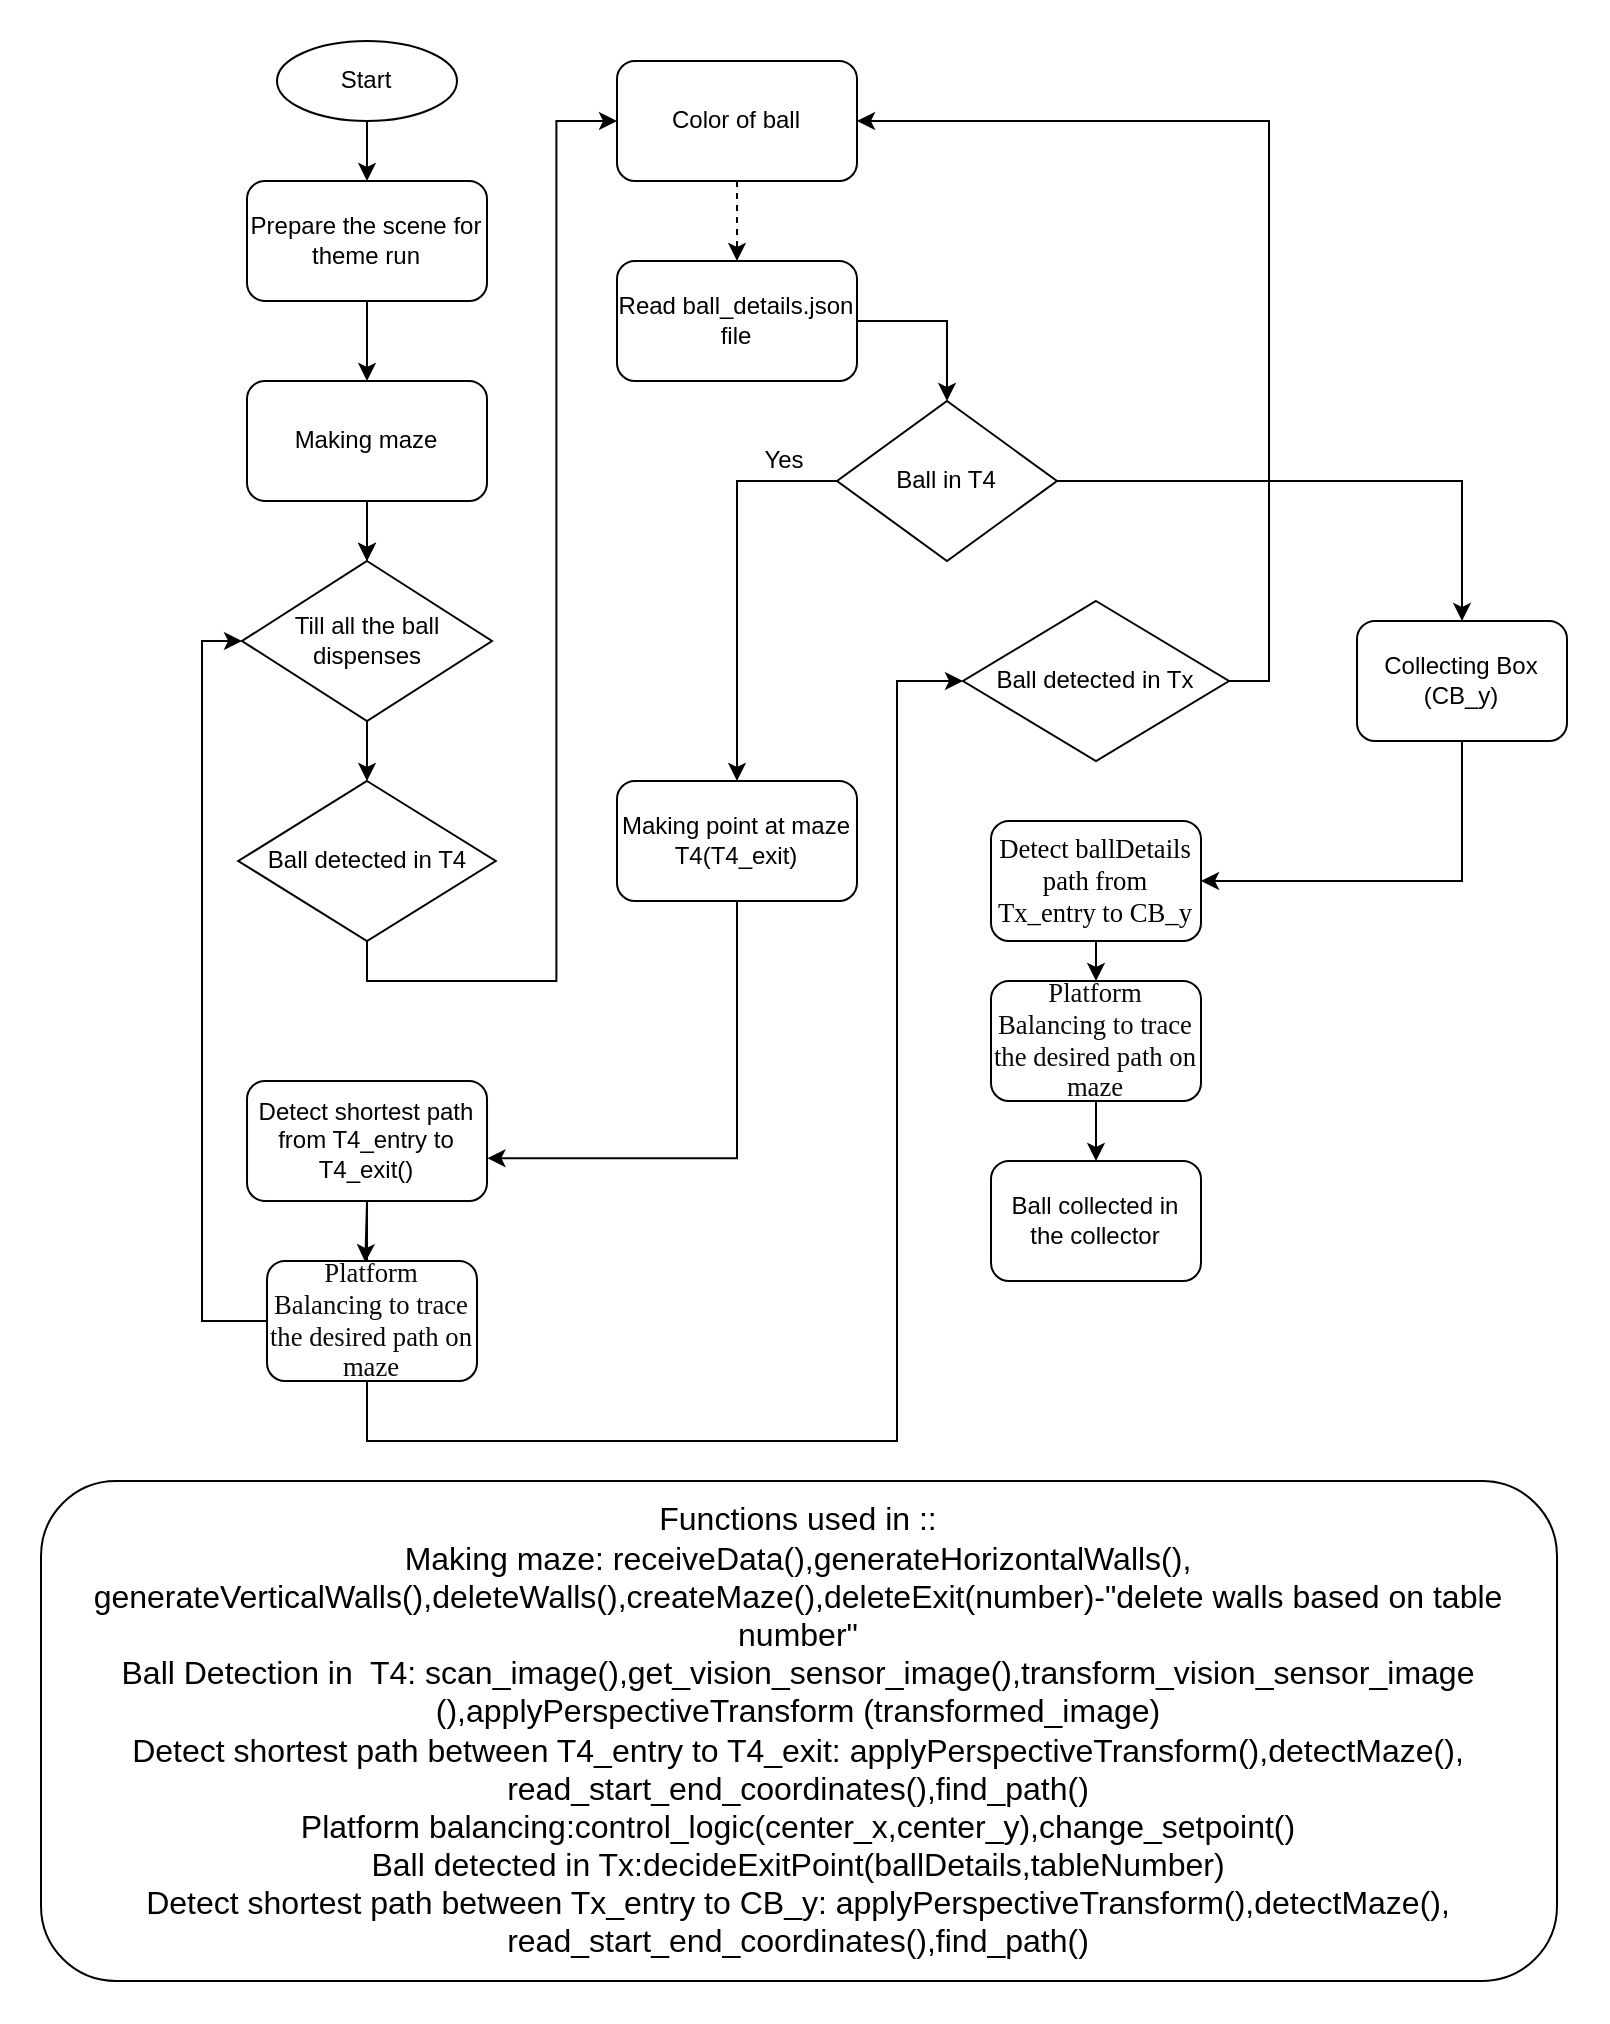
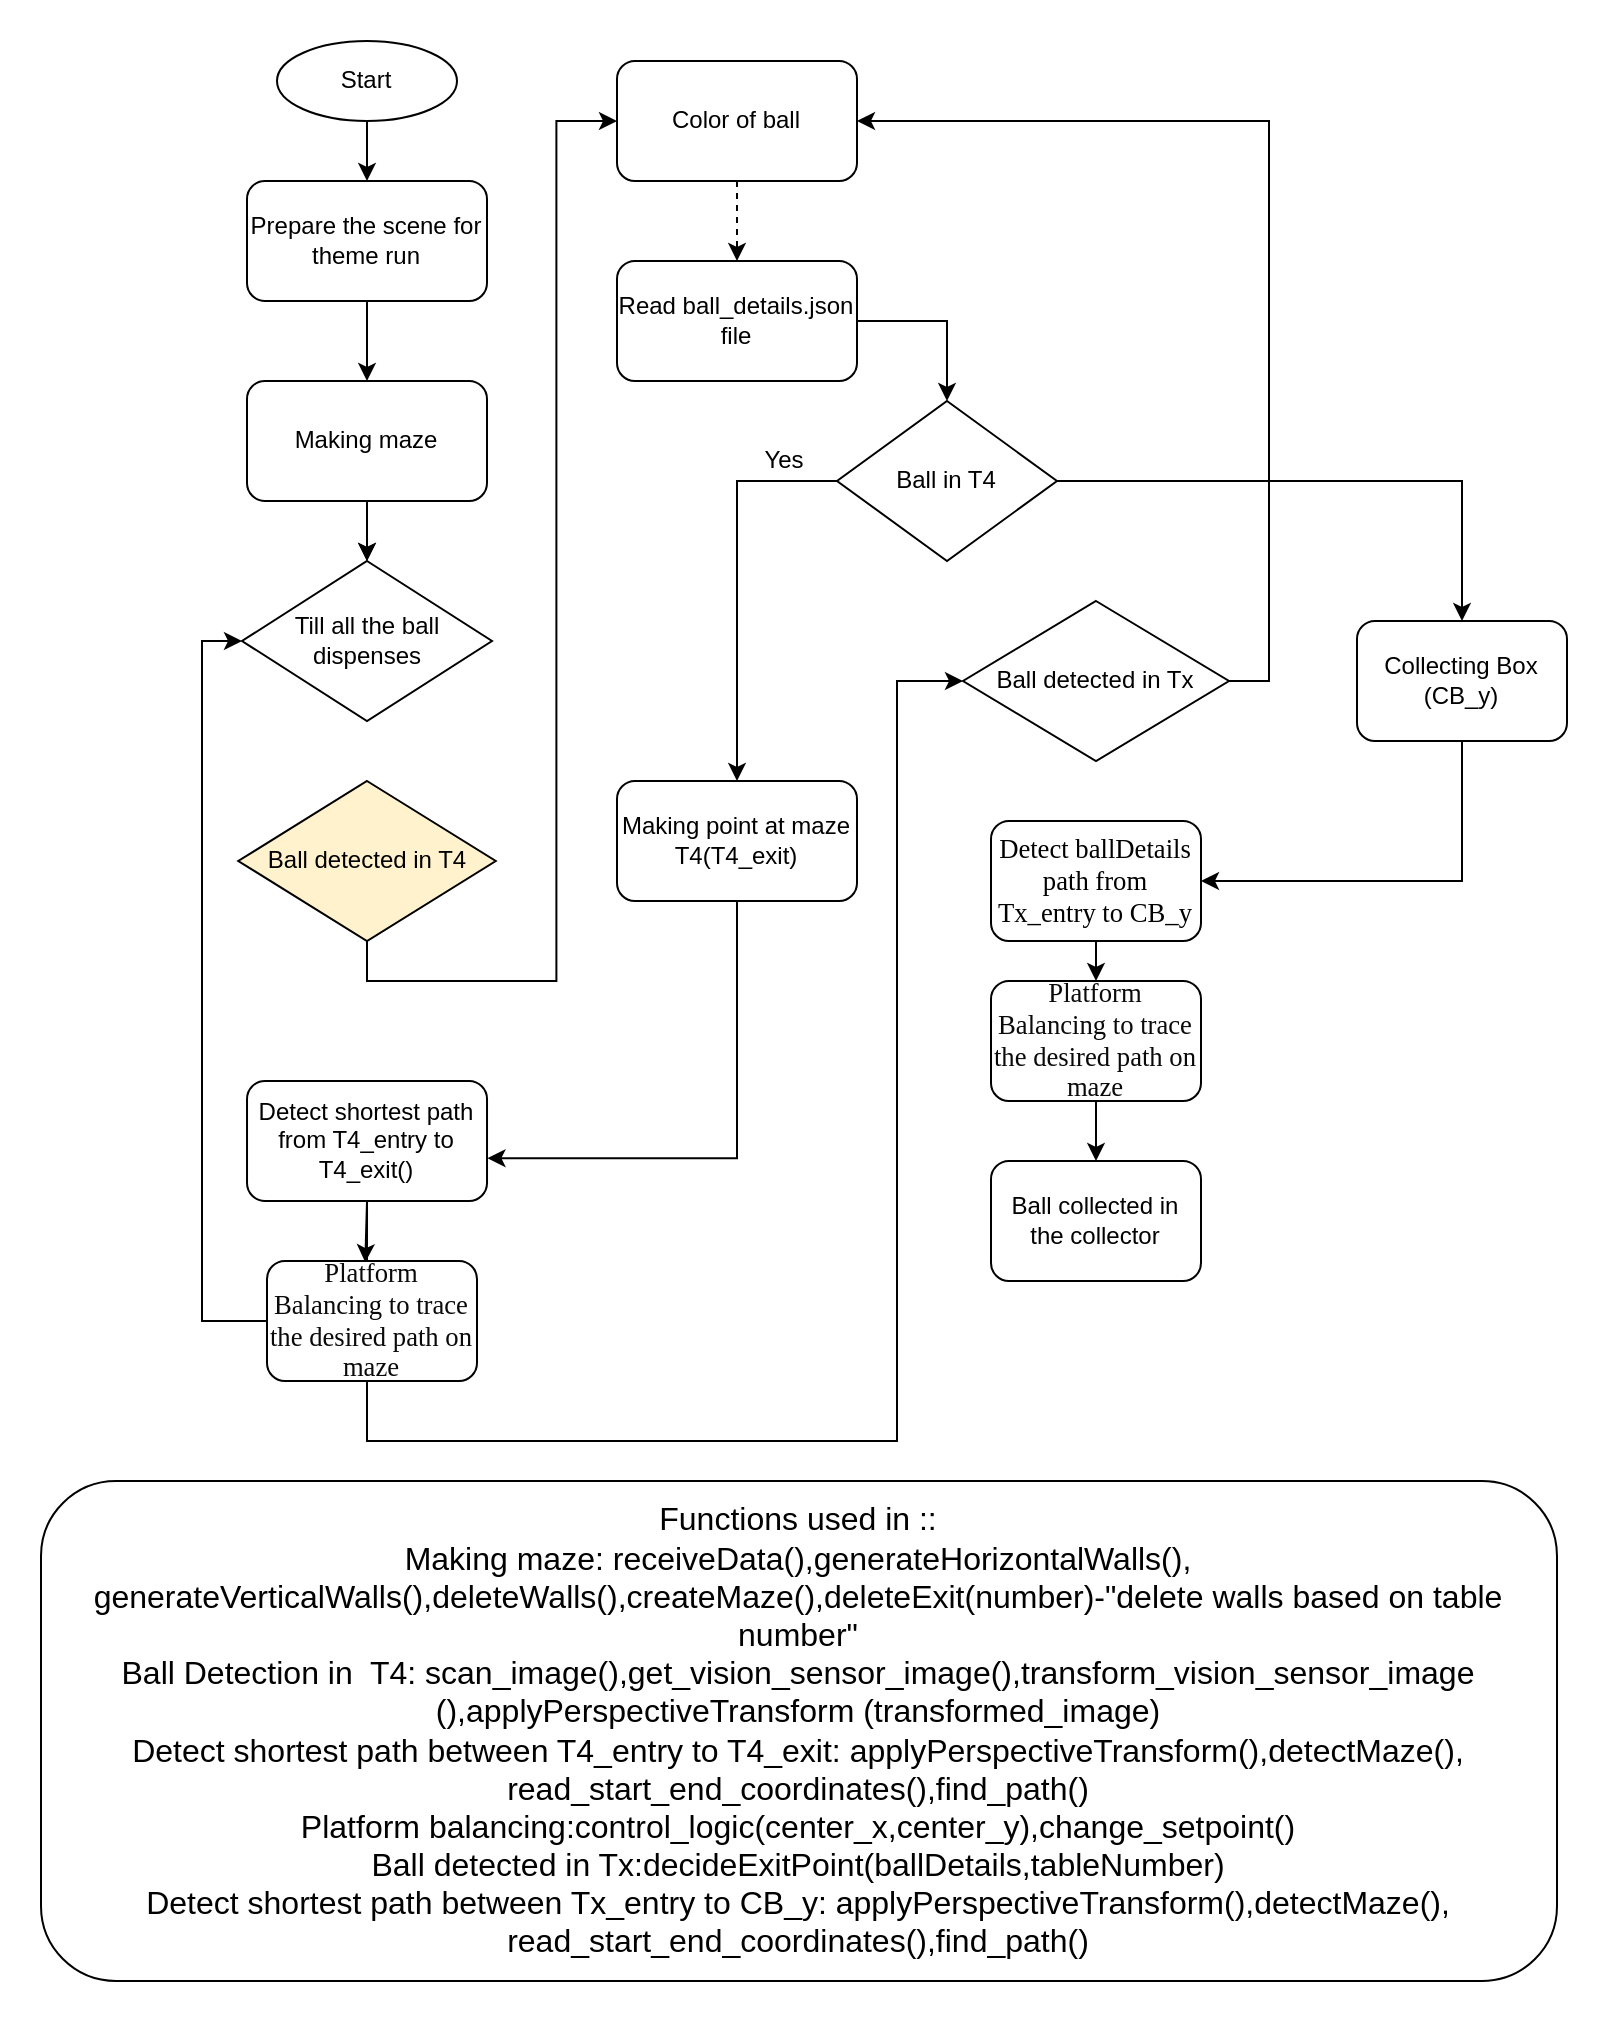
(367, 744) -> none
(367, 861) -> (367, 861)
